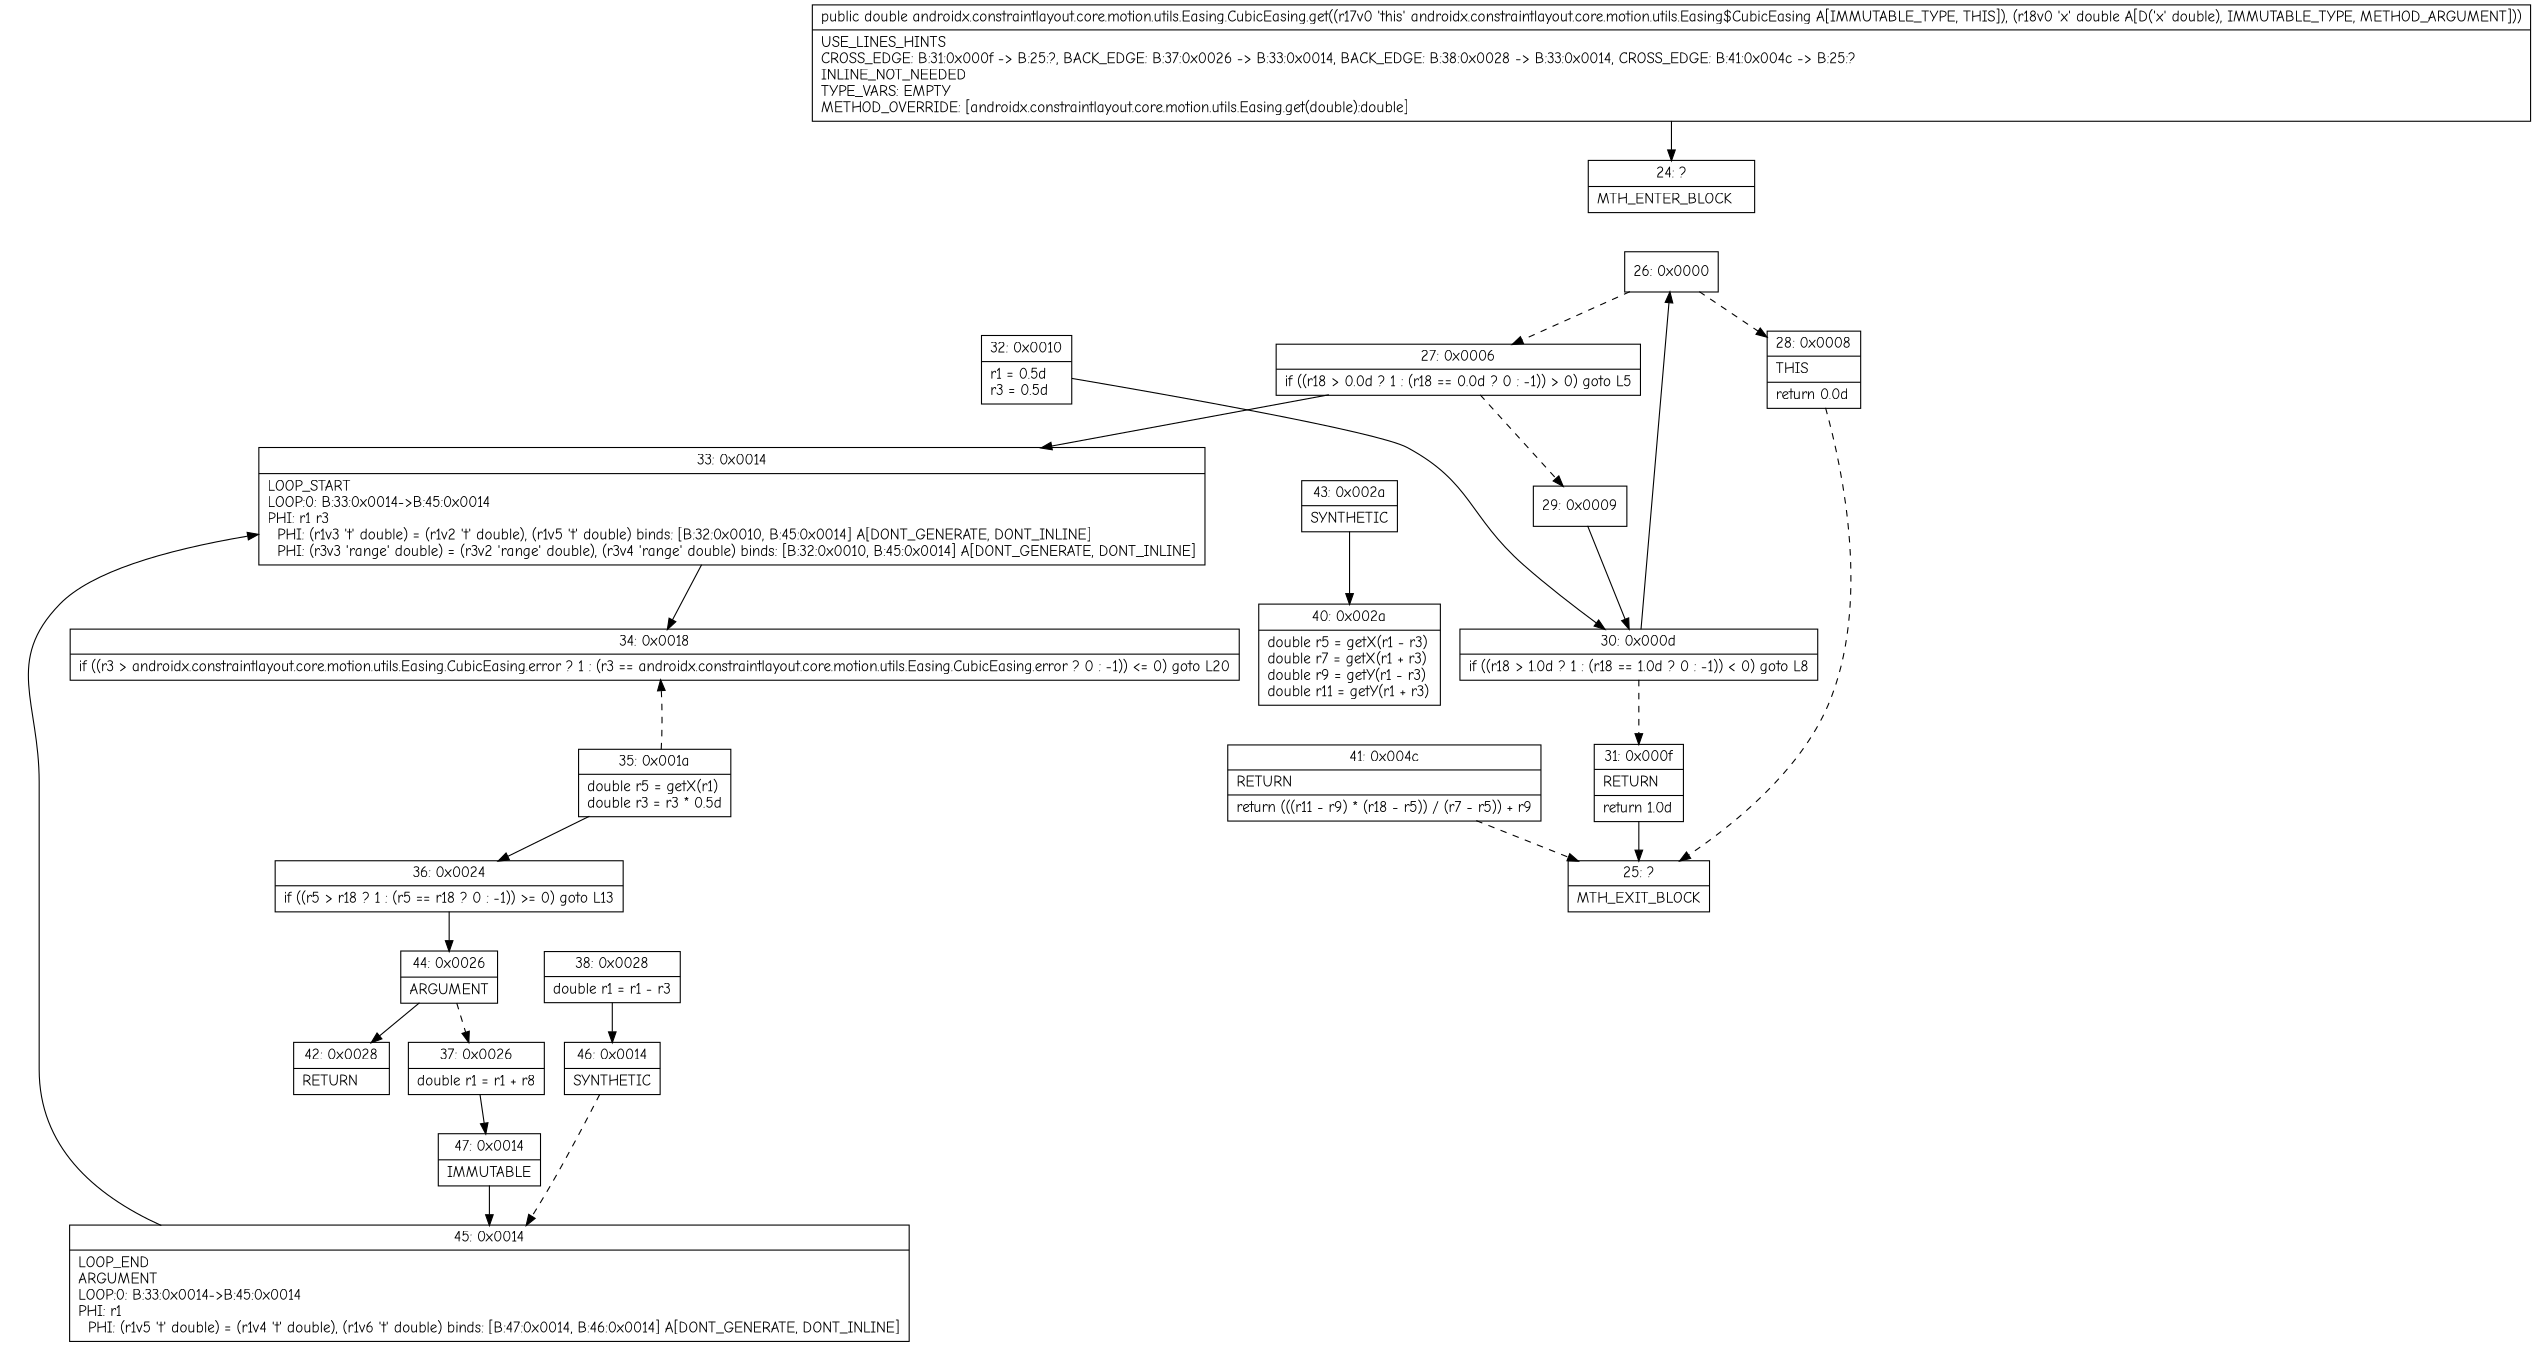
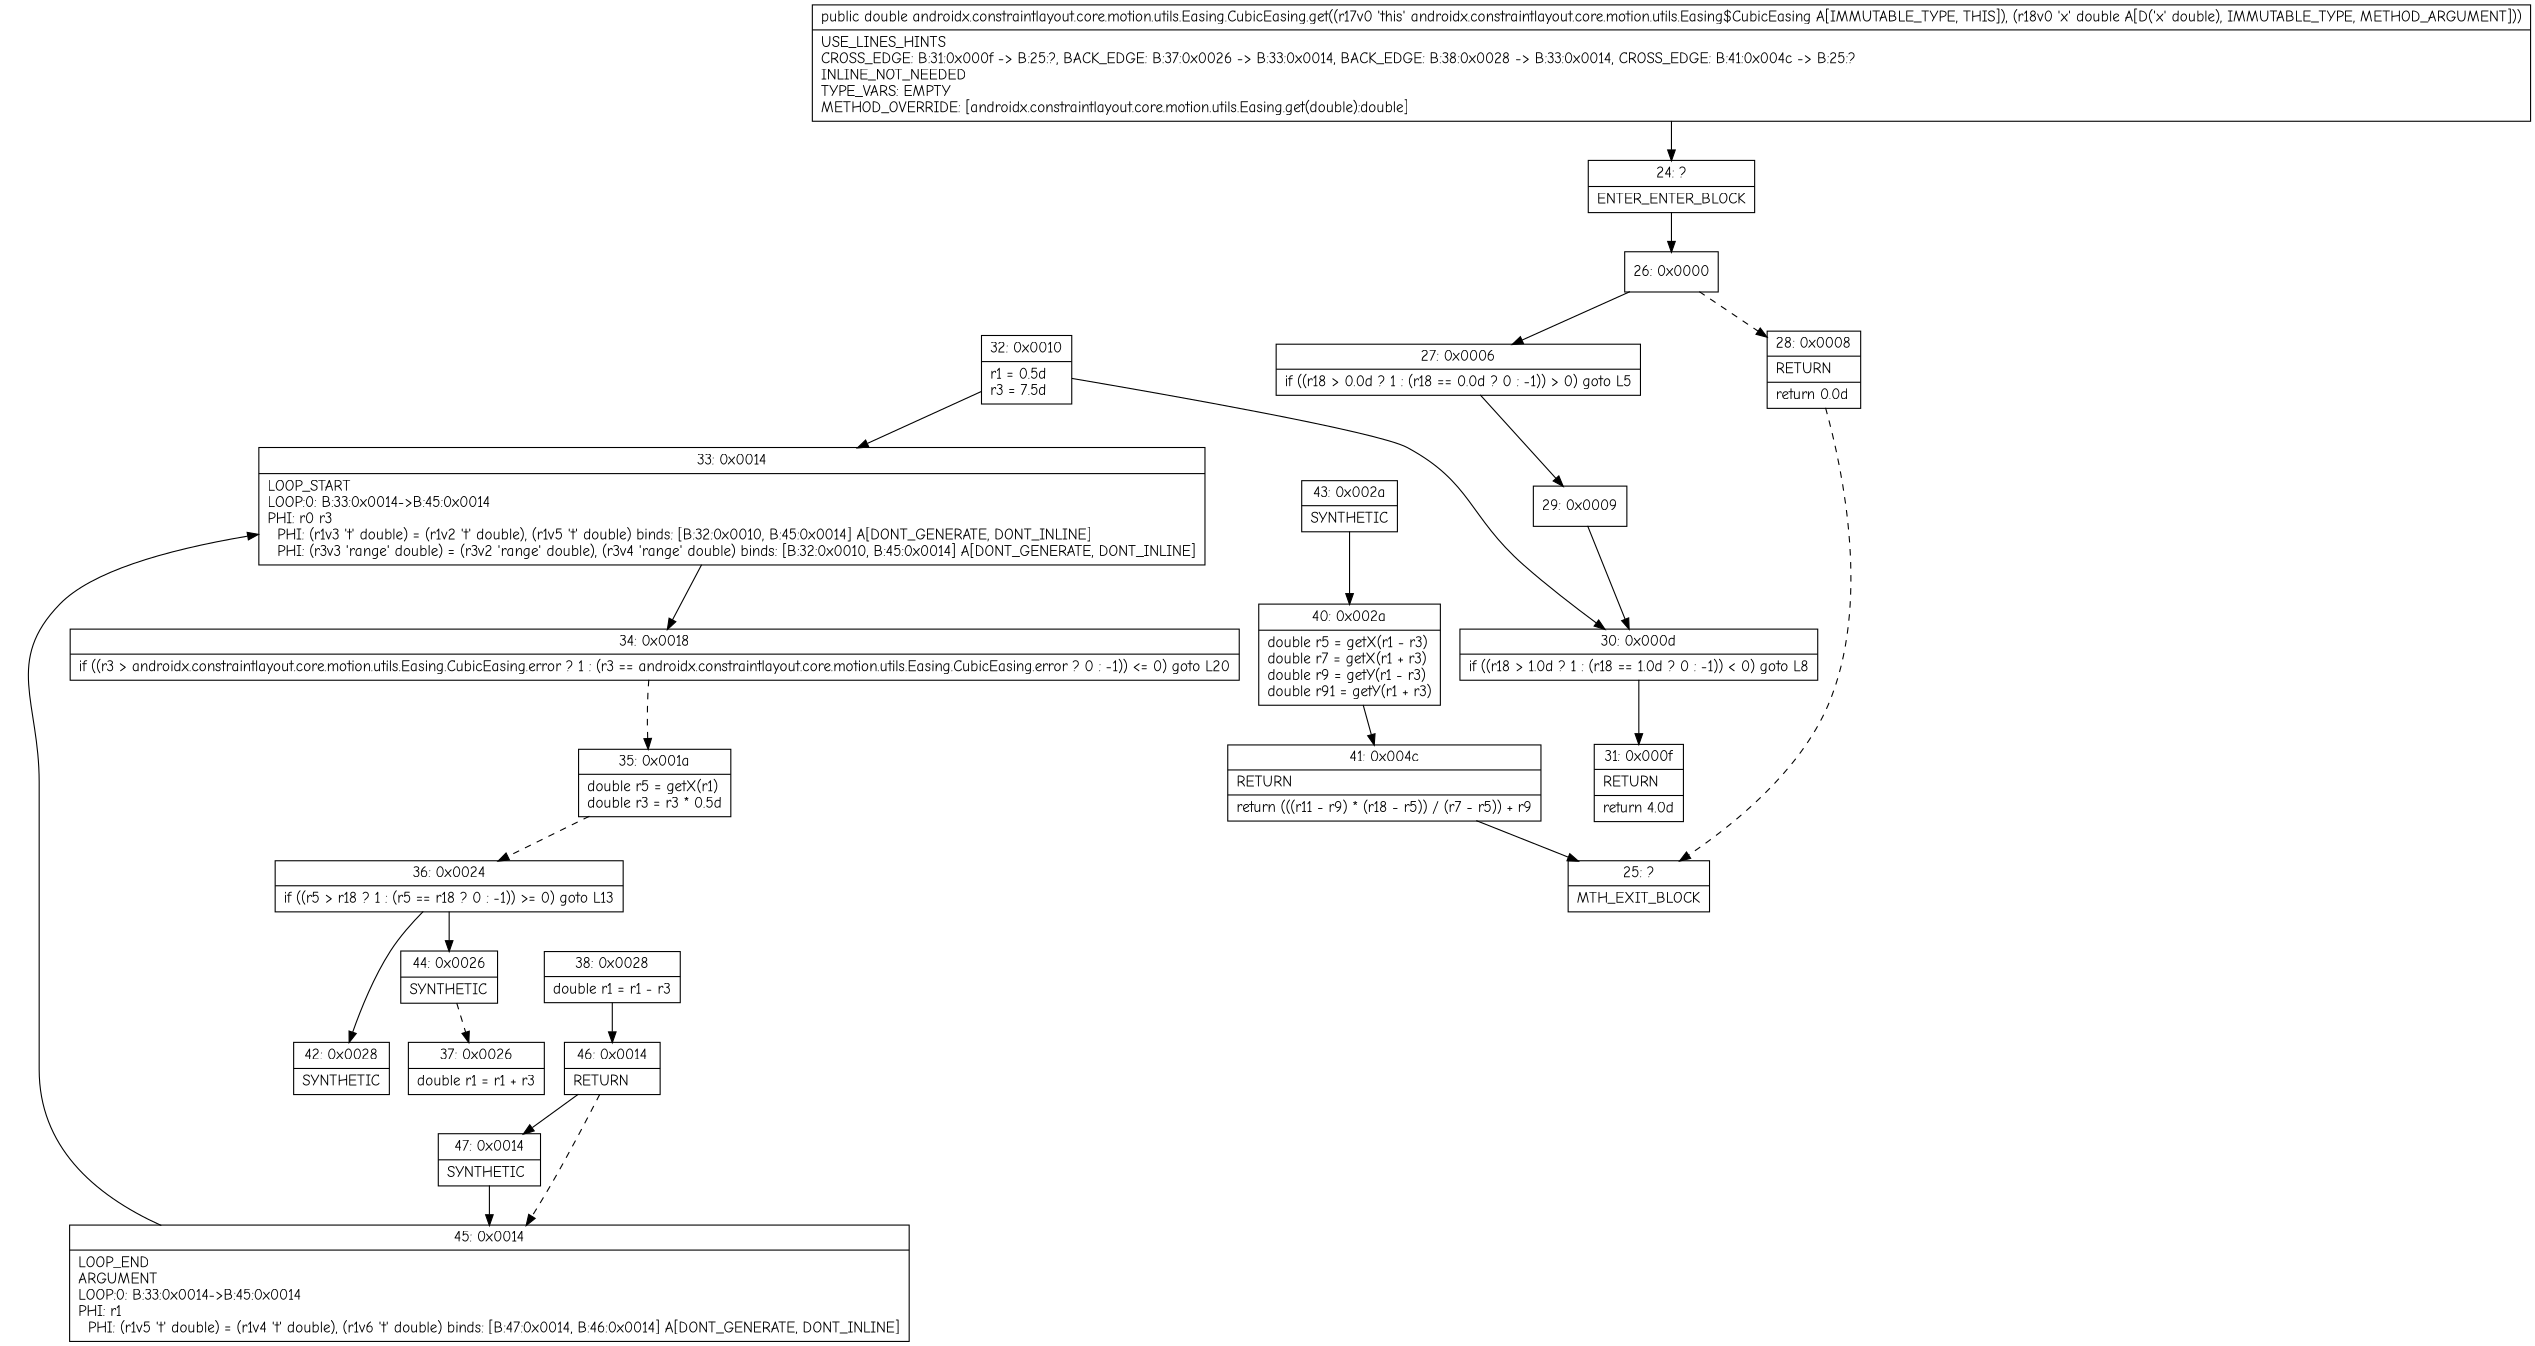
(1664, 199) -> (1671, 199)
(1576, 316) -> (1576, 316)
(1793, 369) -> (1804, 369)
(1020, 390) -> (1018, 390)
(1190, 420) -> (924, 417)
(1518, 437) -> (1518, 437)
(1655, 466) -> (1671, 227)
(301, 519) -> (302, 519)
(1348, 692) -> (1350, 692)
(1639, 707) -> (1639, 707)
(662, 720) -> (647, 709)
none -> (1367, 720)
(1638, 808) -> (1639, 808)
(549, 836) -> (549, 836)
(1639, 836) -> none
(1522, 839) -> (1522, 839)
(449, 990) -> (449, 990)
(399, 1019) -> (381, 967)
(331, 1081) -> (341, 1081)
(476, 1081) -> (476, 1081)
(612, 1081) -> (601, 1081)
(482, 1109) -> (555, 1111)
(489, 1172) -> (486, 1172)
